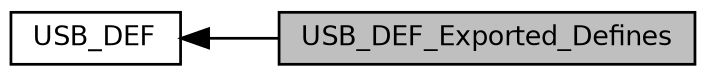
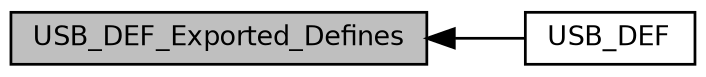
(244, 38) -> (490, 38)
